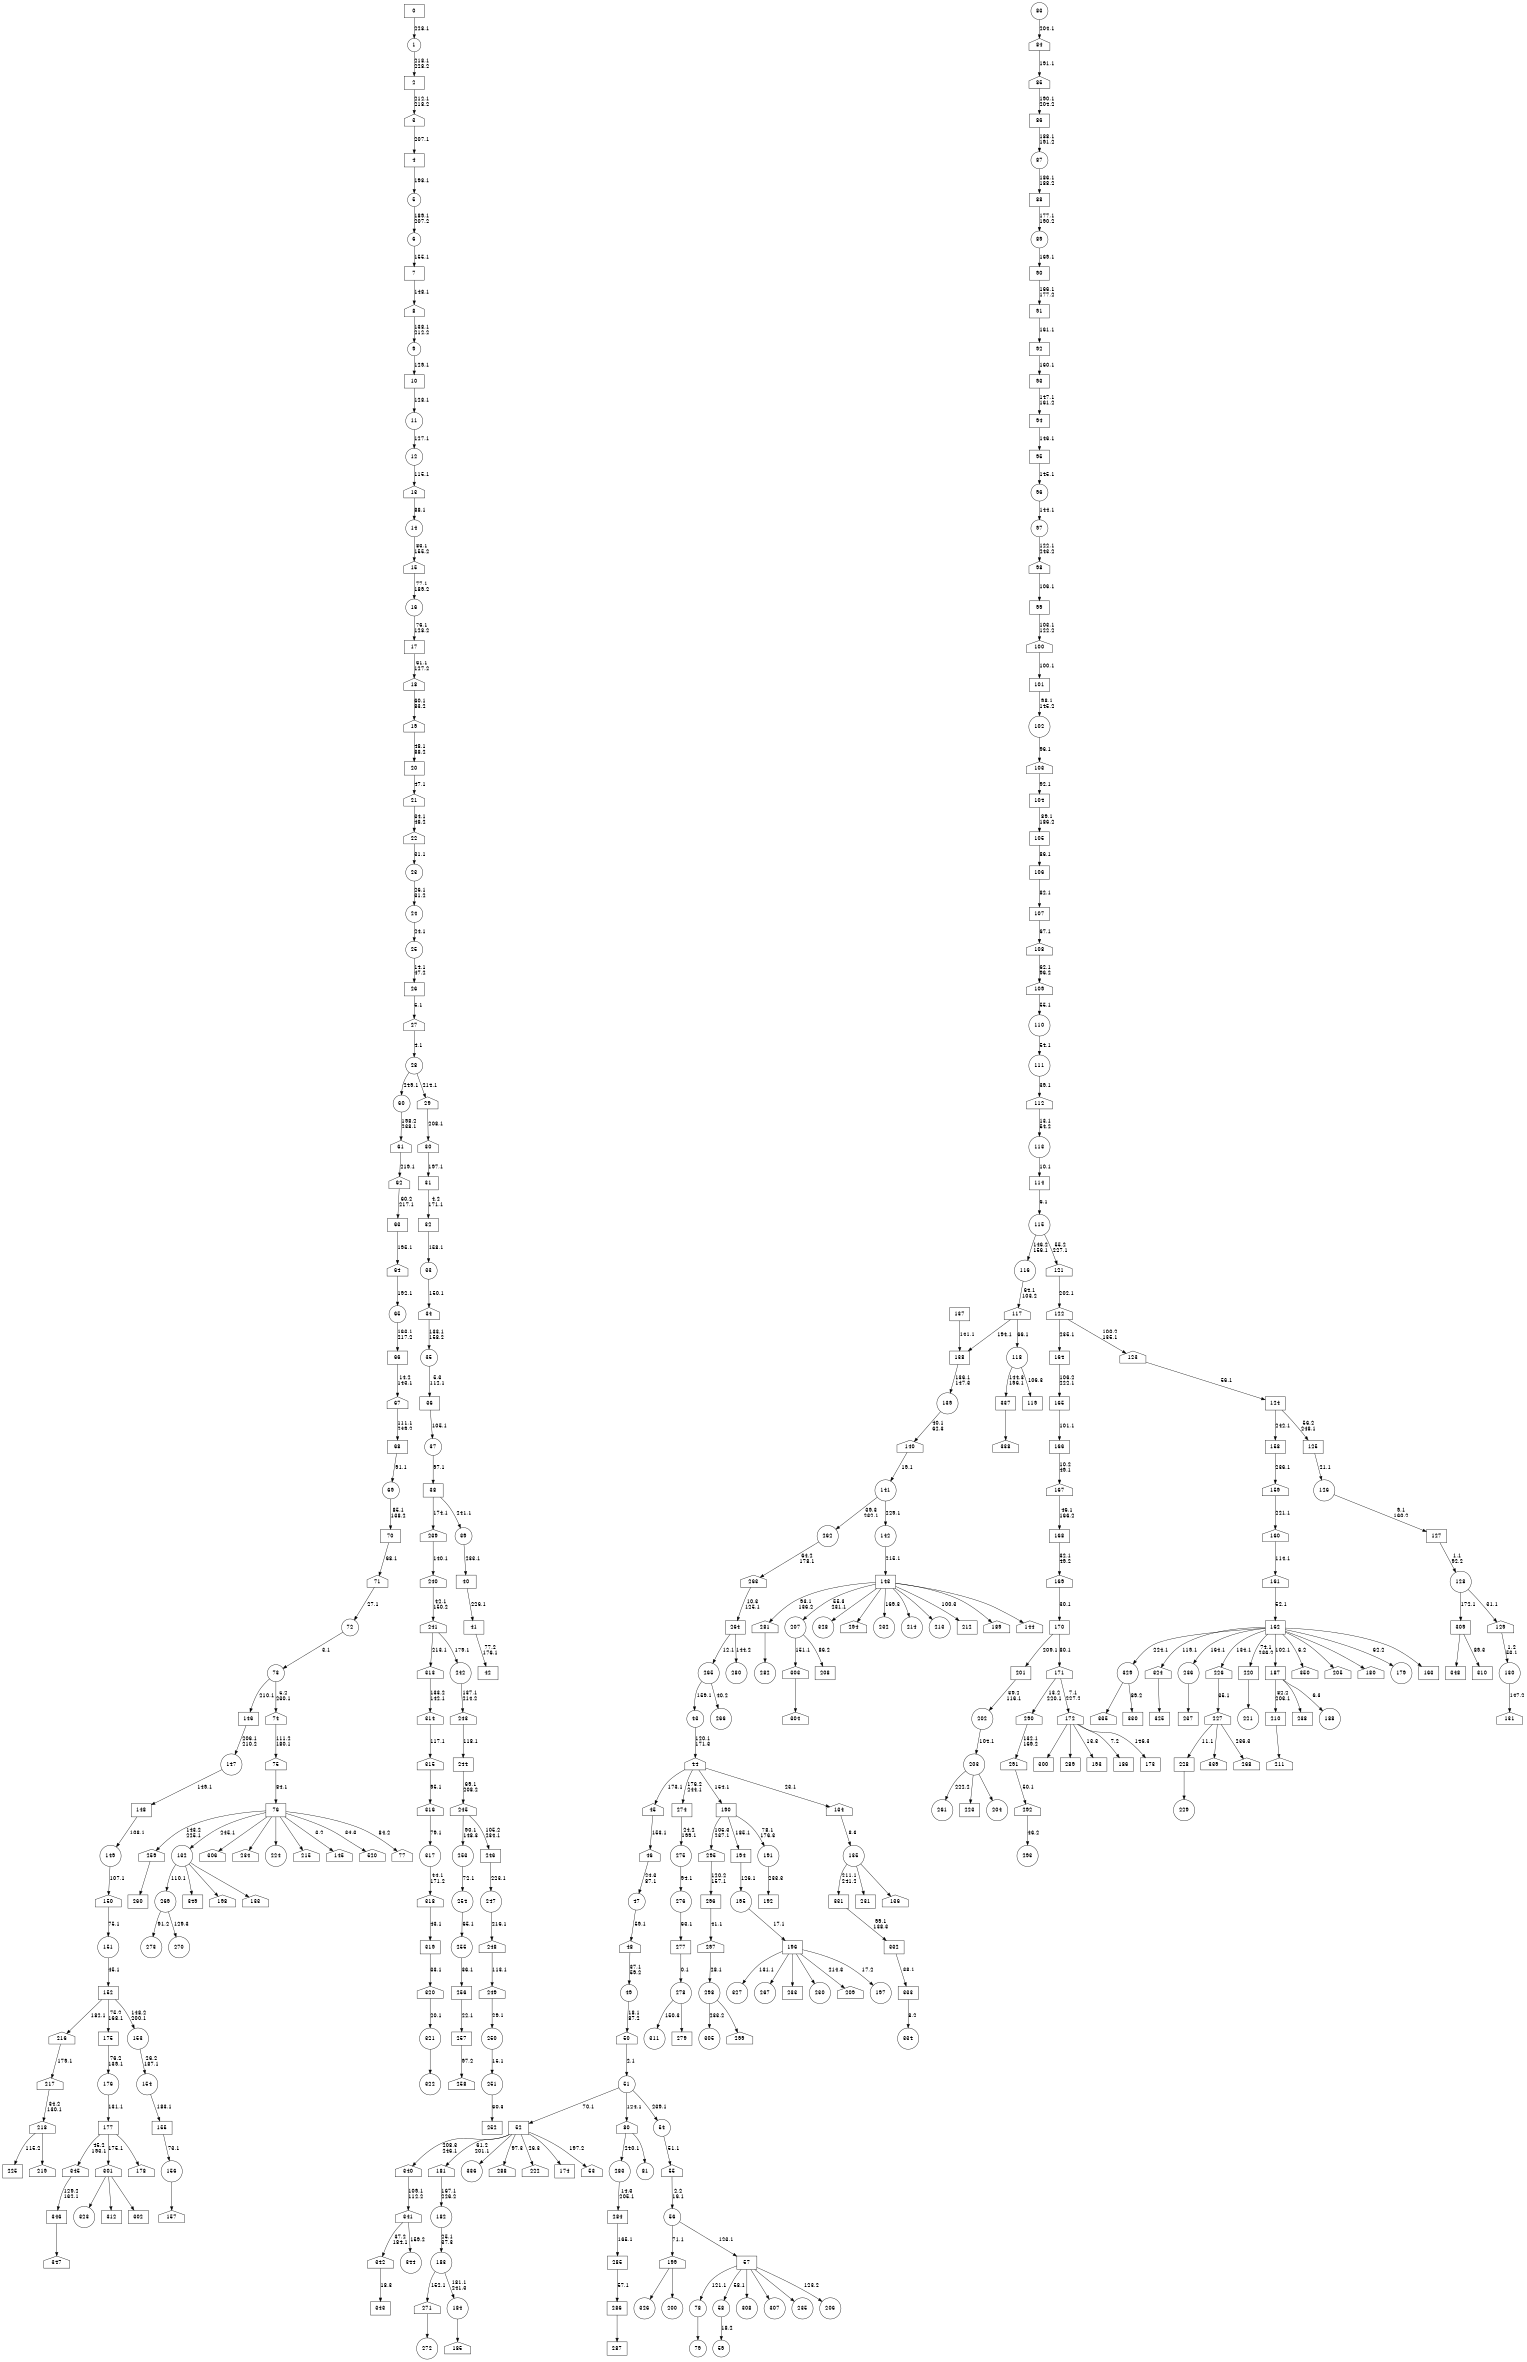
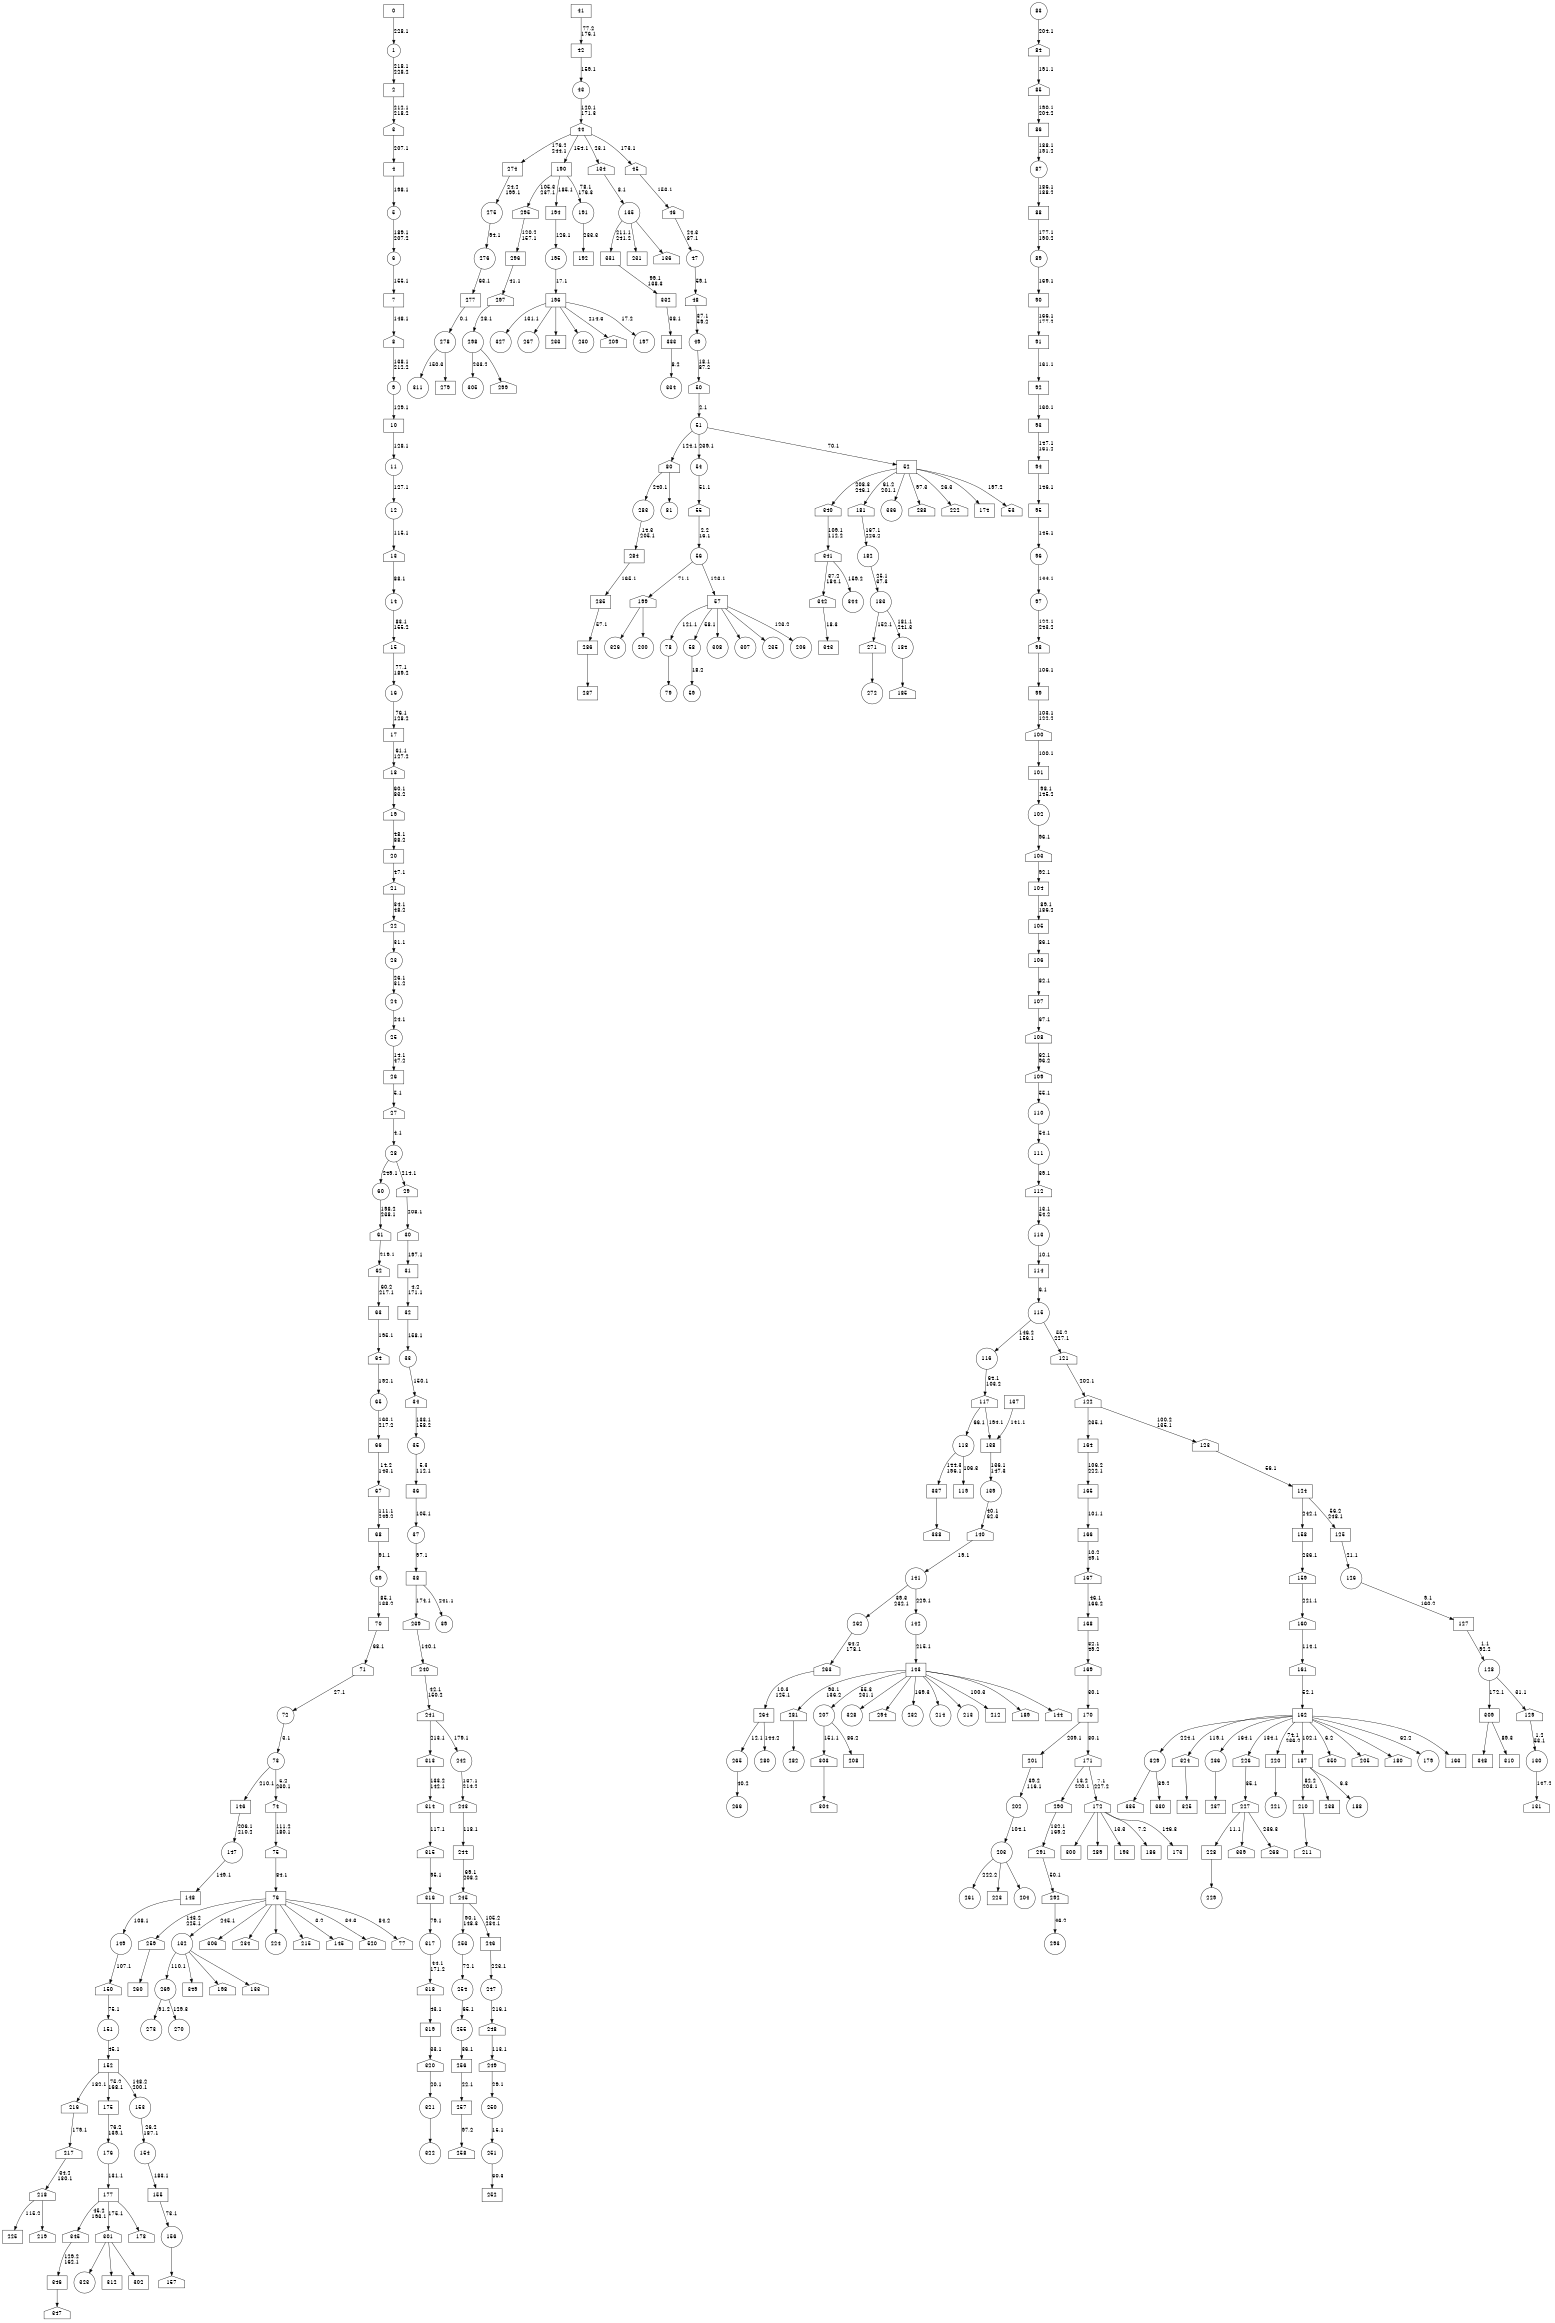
(466, 1582) -> none
(696, 1693) -> (581, 68)
(853, 1833) -> (622, 190)
